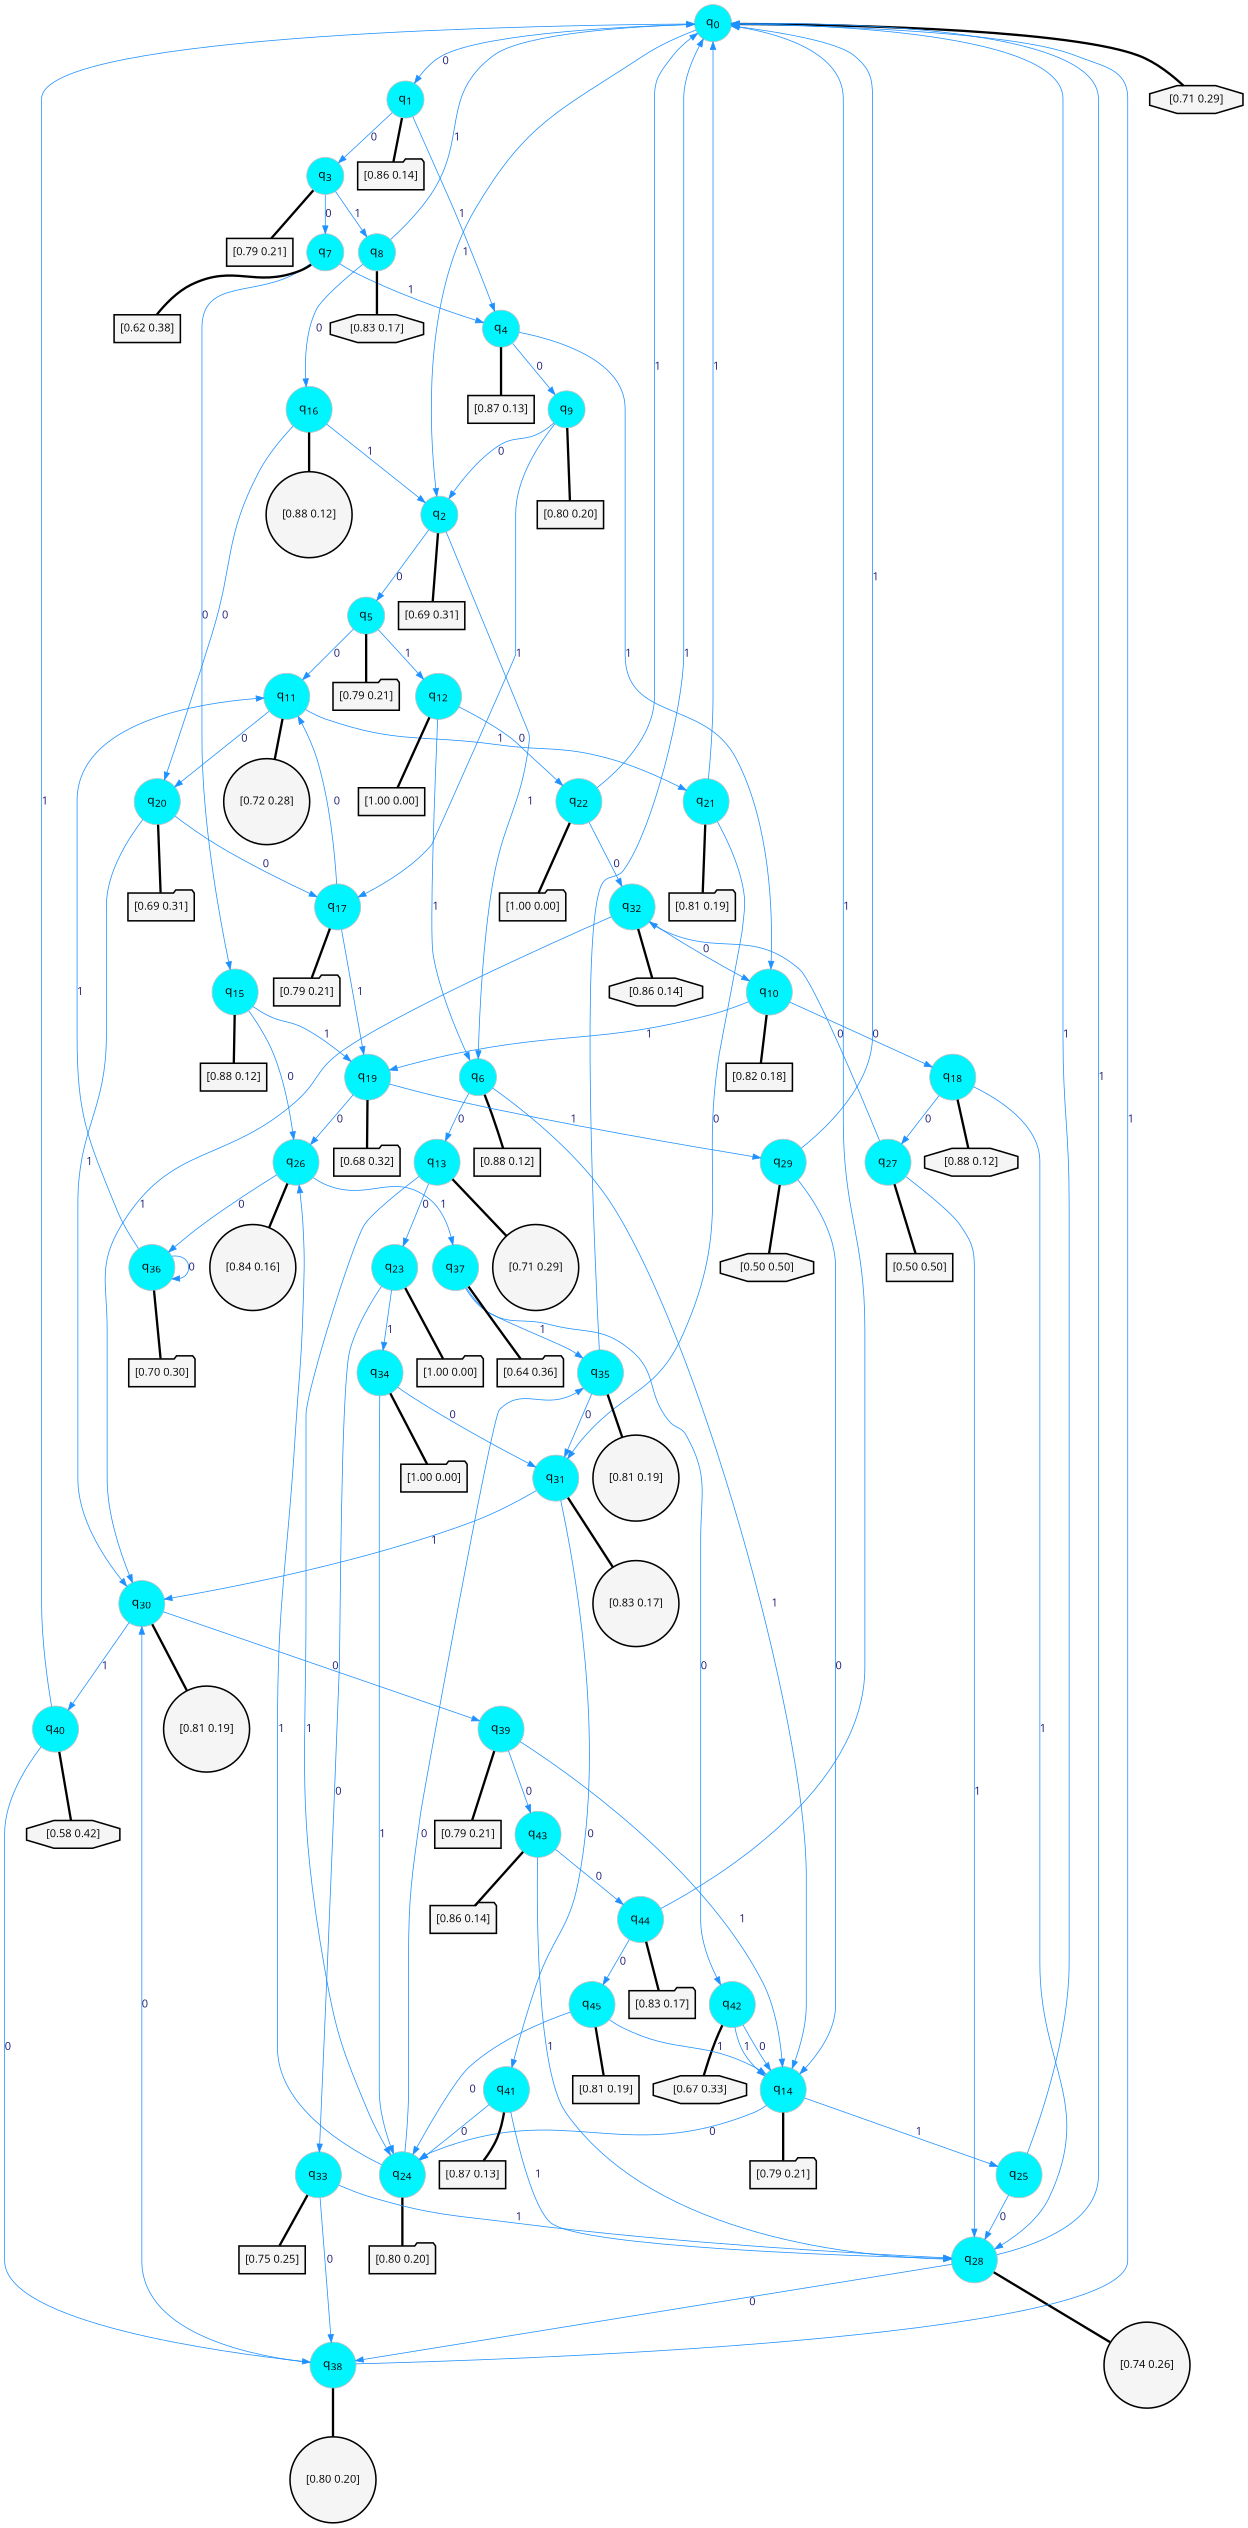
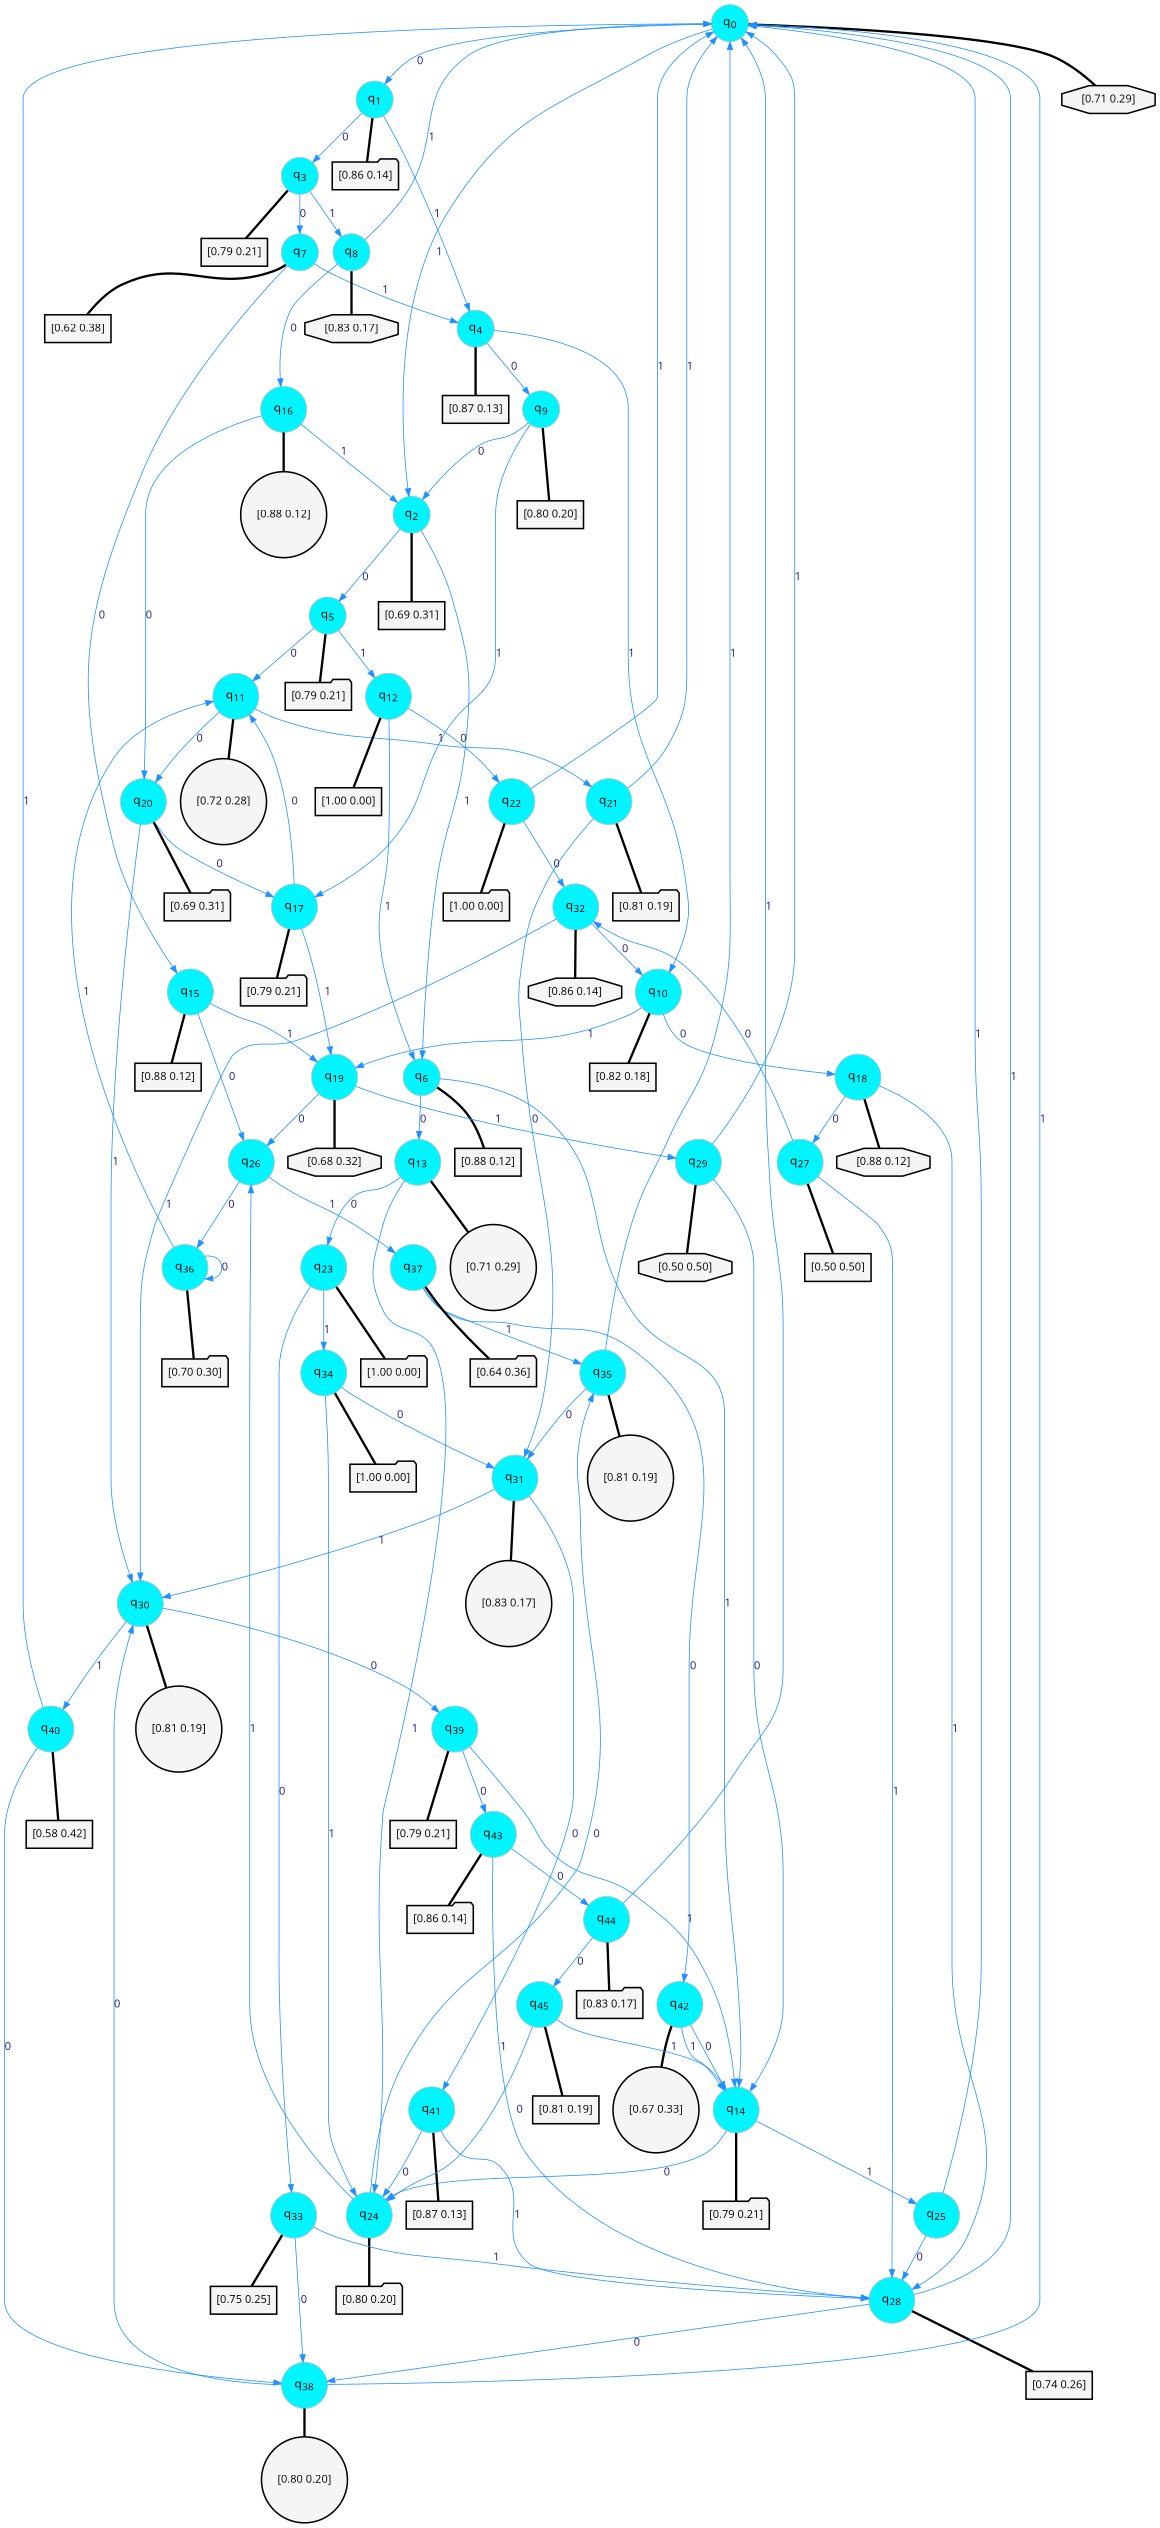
(367, 1162) -> (335, 1162)
(253, 1268) -> none
(73, 1834) -> (59, 1834)
(700, 2090) -> (656, 2110)
(1147, 2365) -> (1059, 2385)
